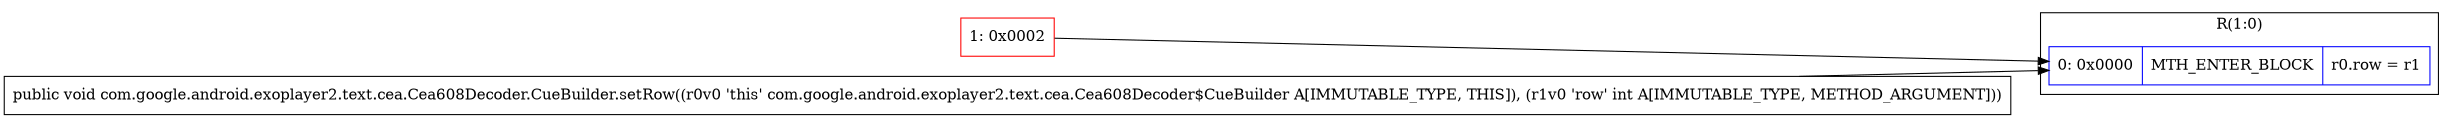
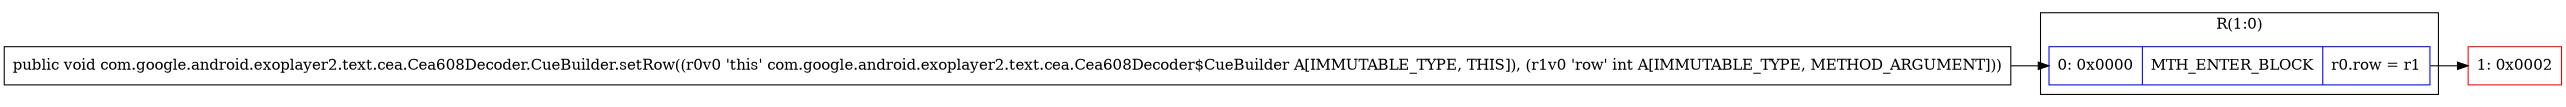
(1546, 50) -> (2445, 66)
